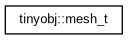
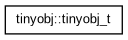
(64, 20) -> (64, 20)
